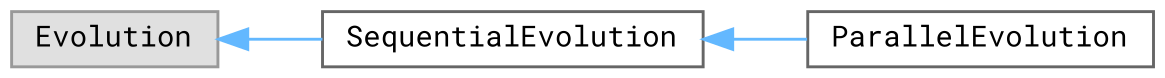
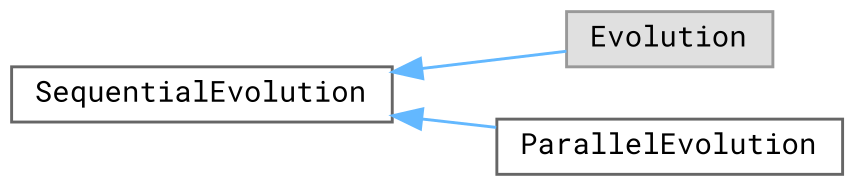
(285, 39) -> (494, 60)
